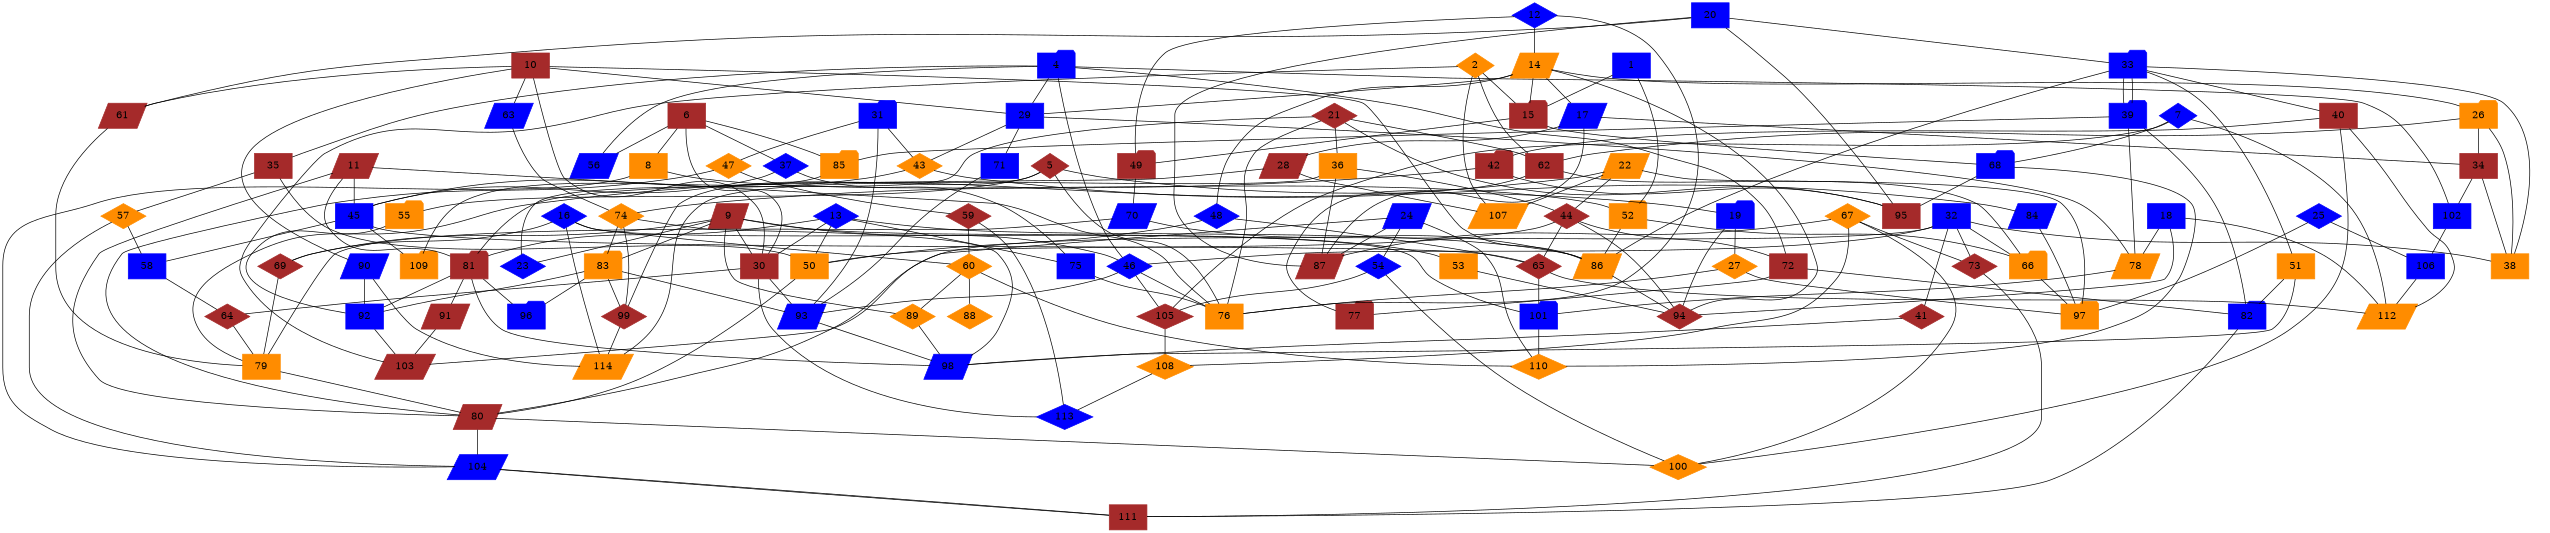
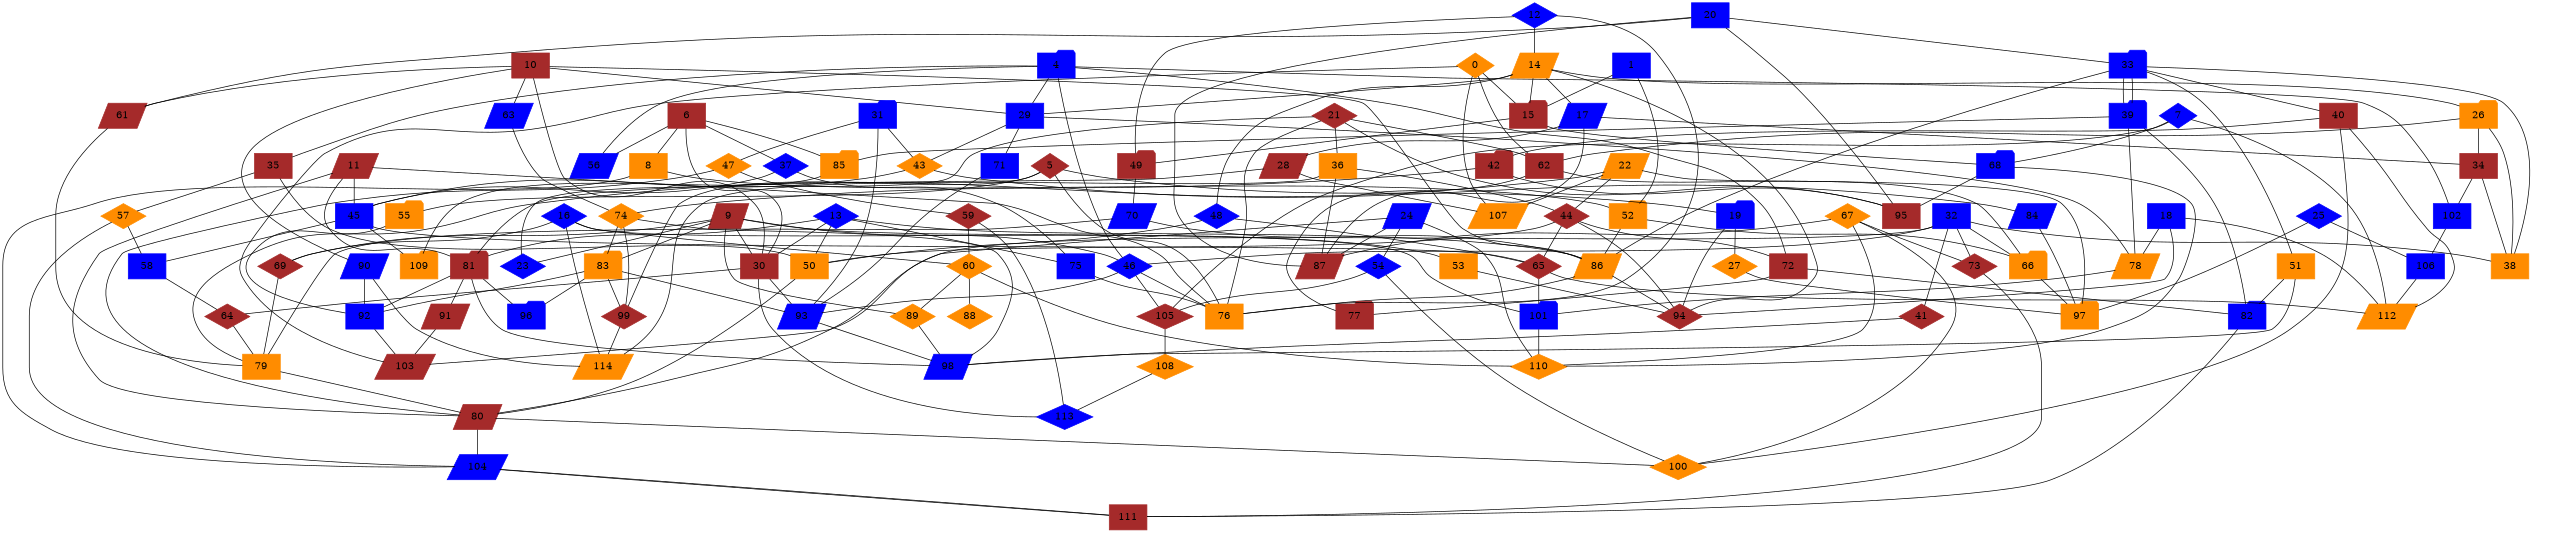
(1475, 66) -> (1475, 66)
(1481, 293) -> (1418, 298)
(1583, 345) -> (1759, 352)
